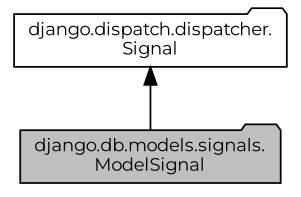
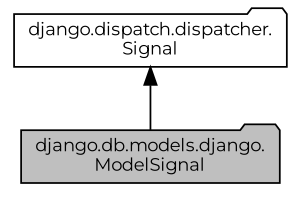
(150, 157) -> (150, 157)
